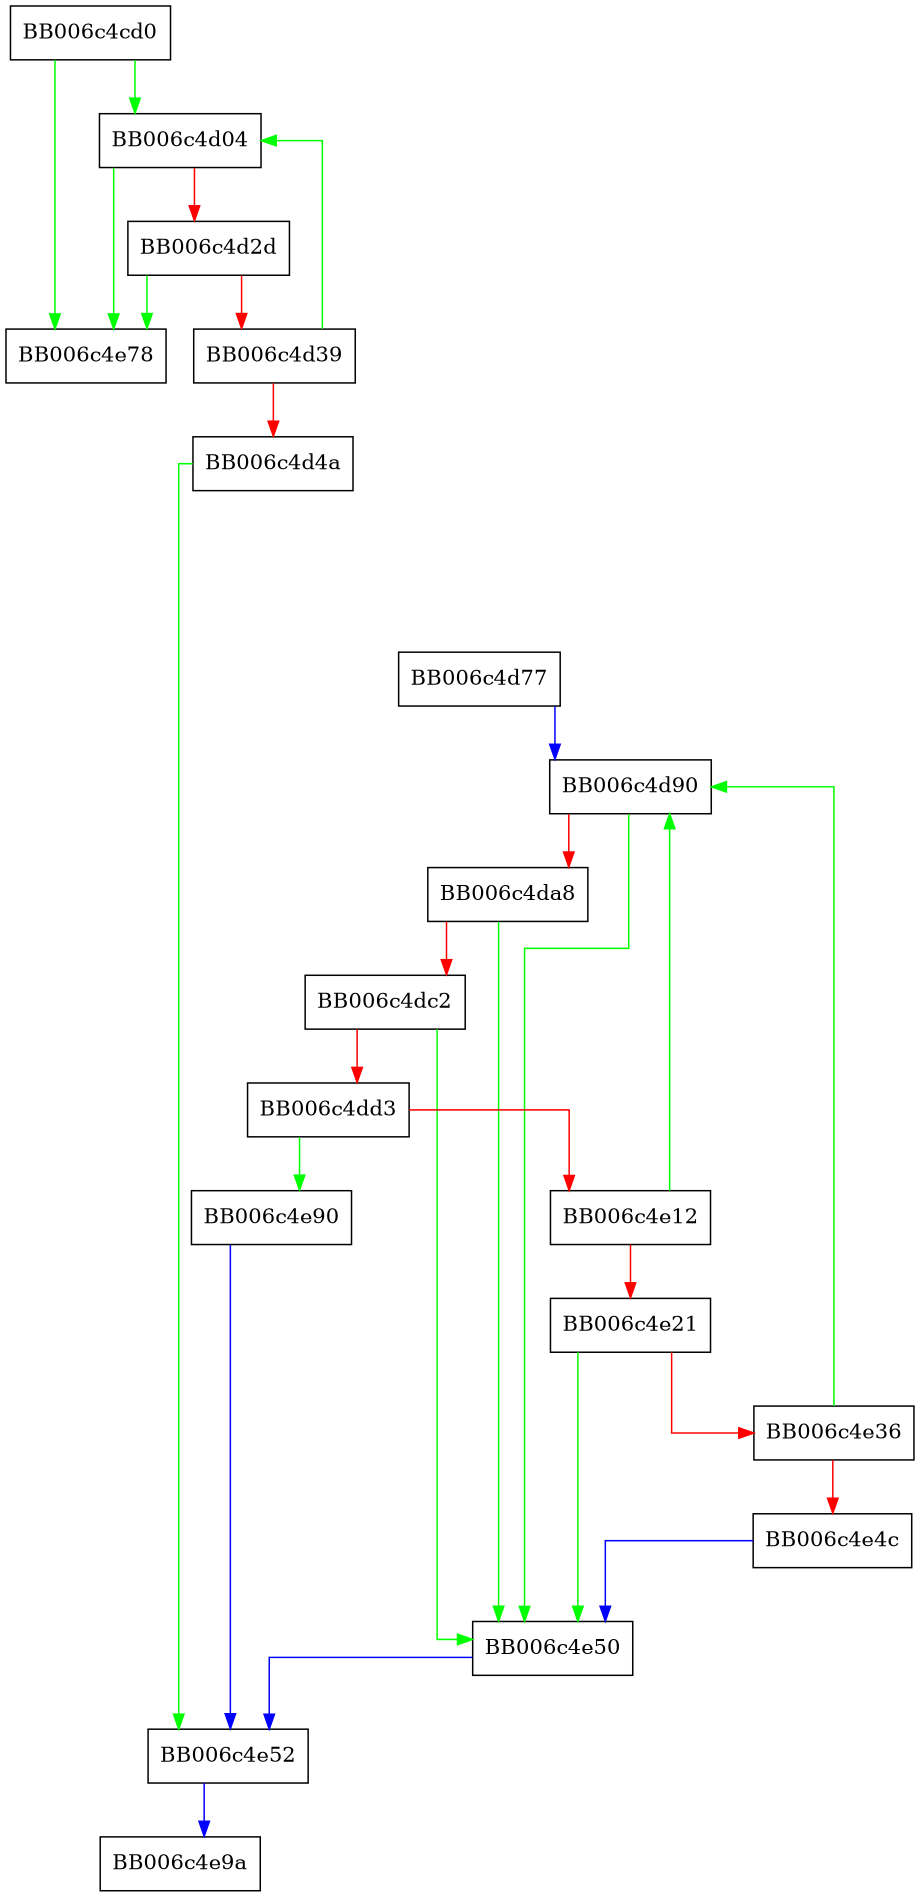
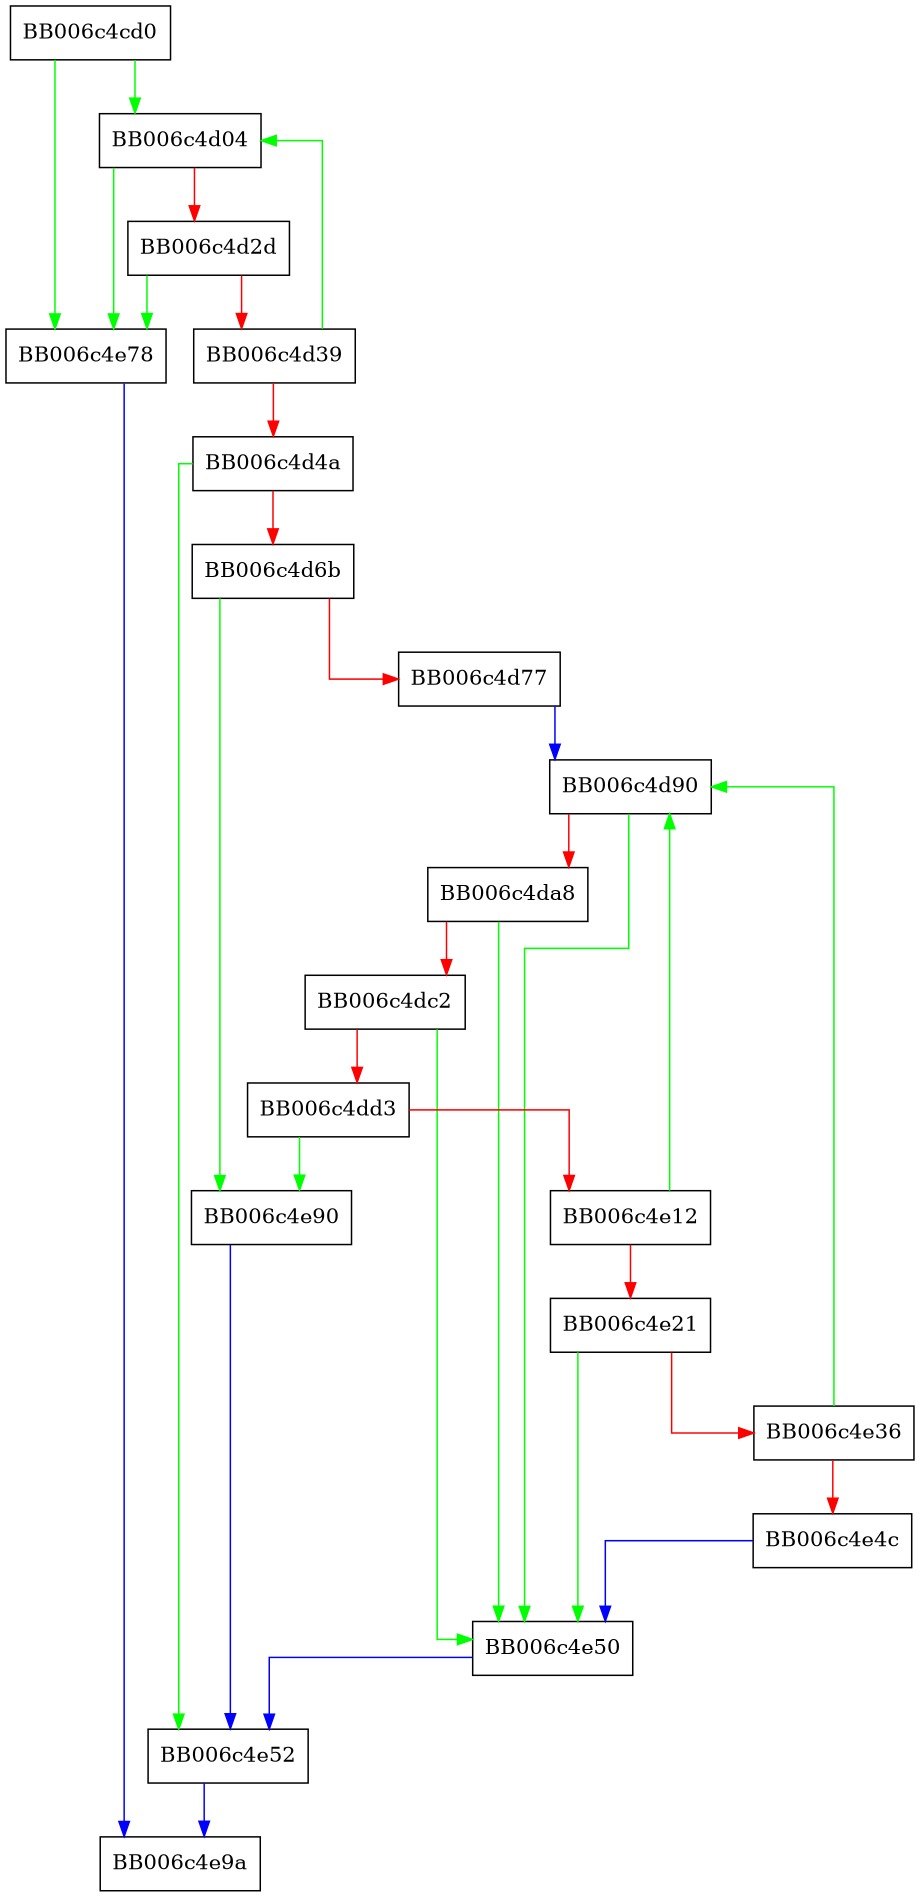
none -> (273, 571)
none -> (124, 1103)
